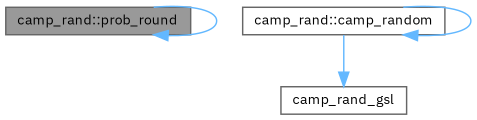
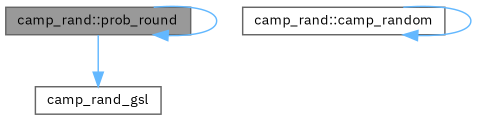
(344, 54) -> (98, 54)
